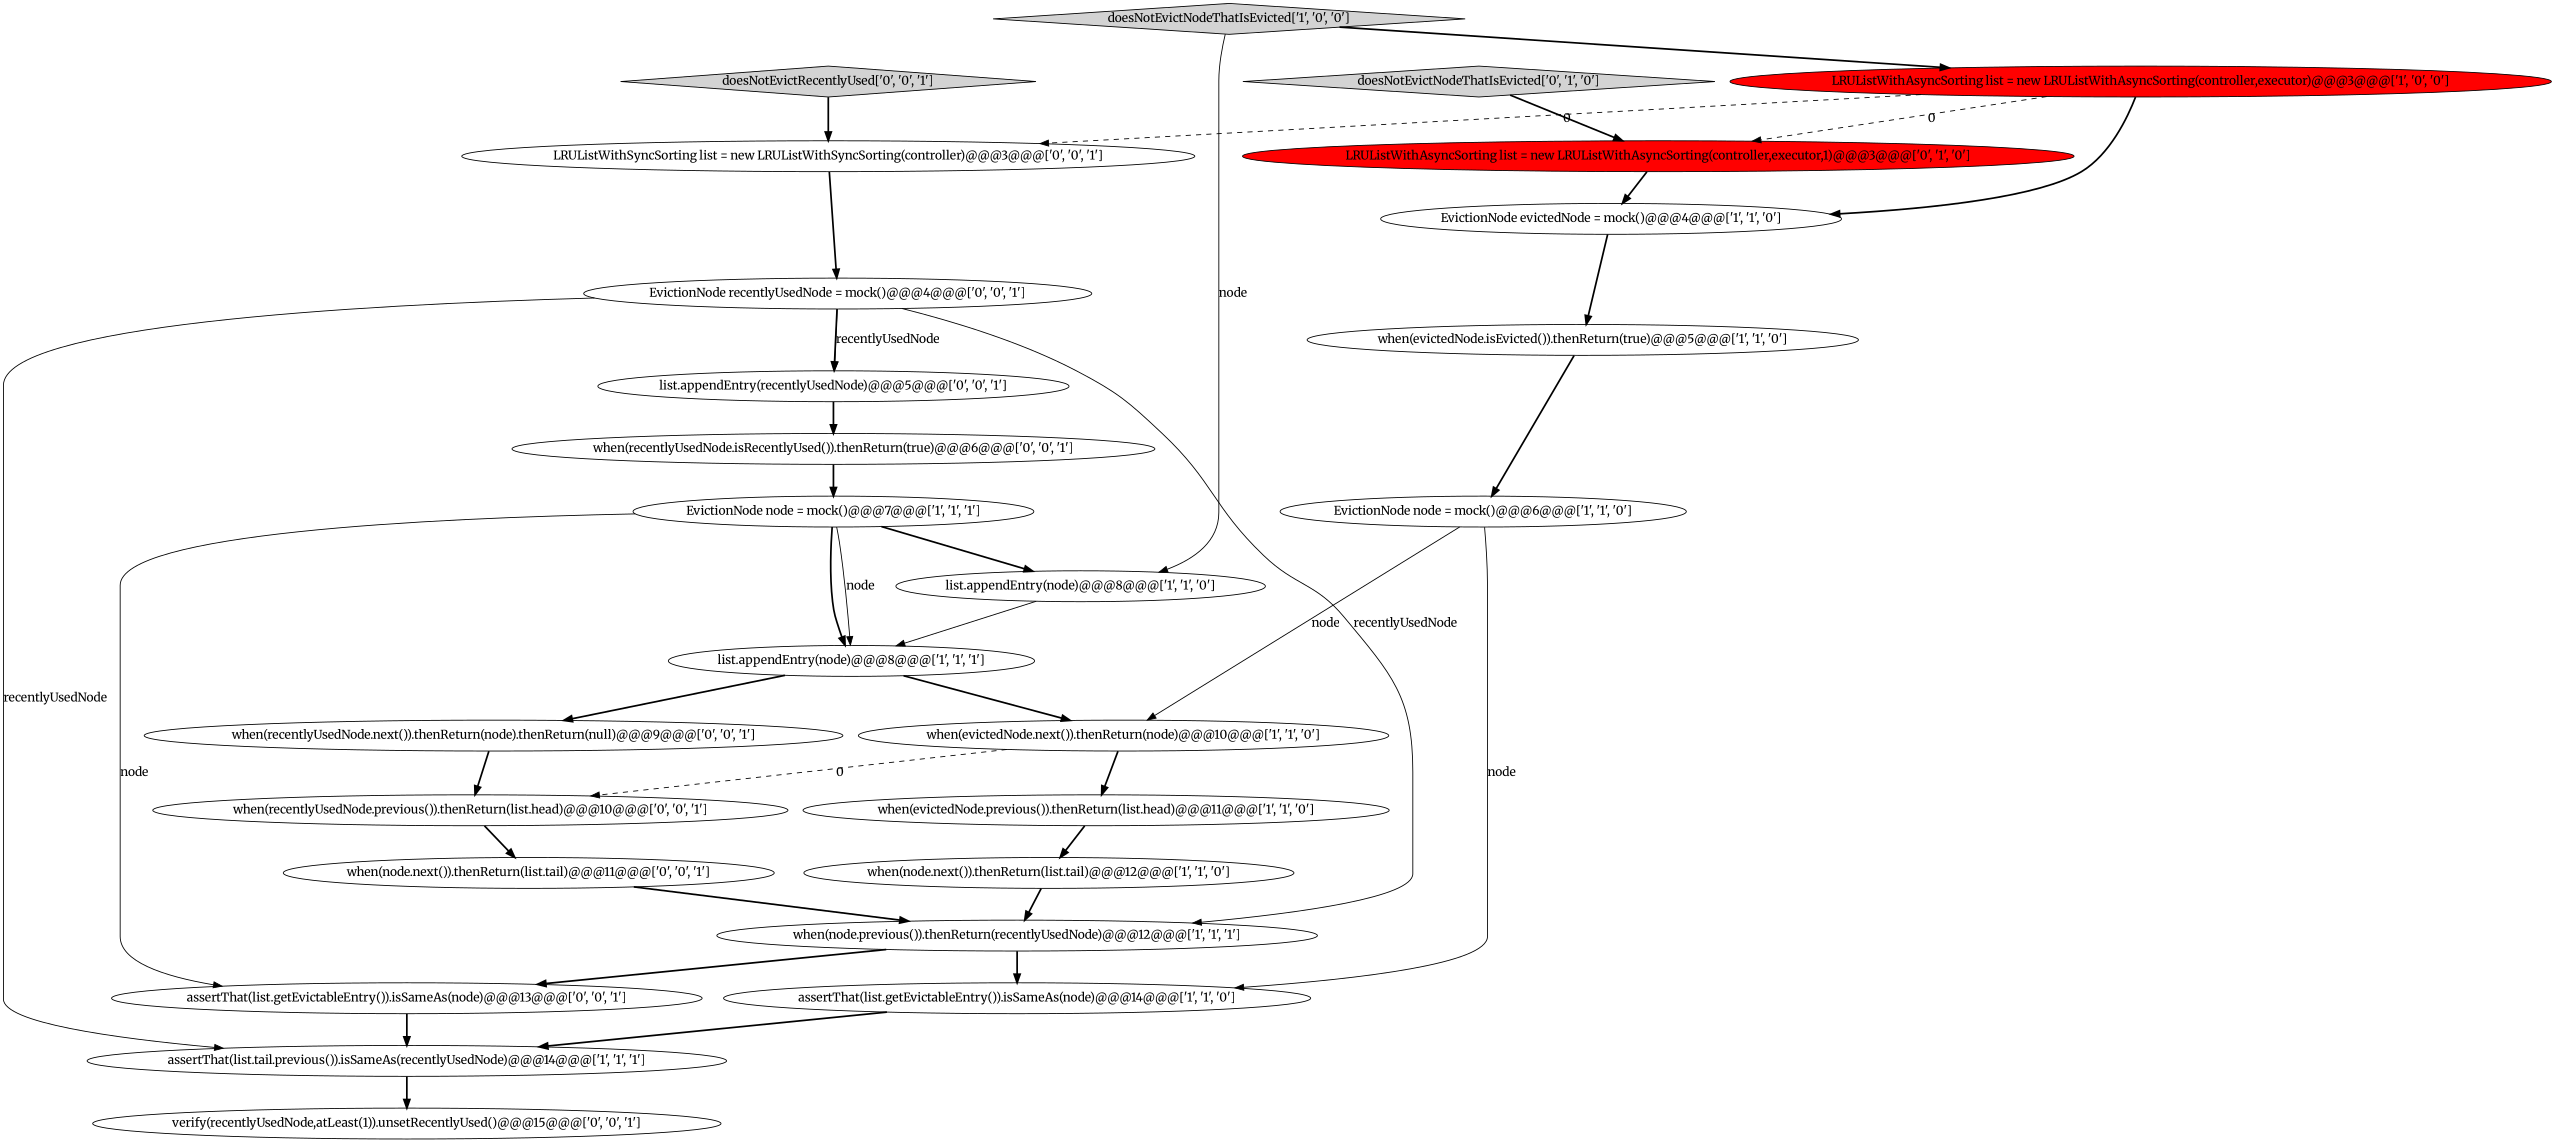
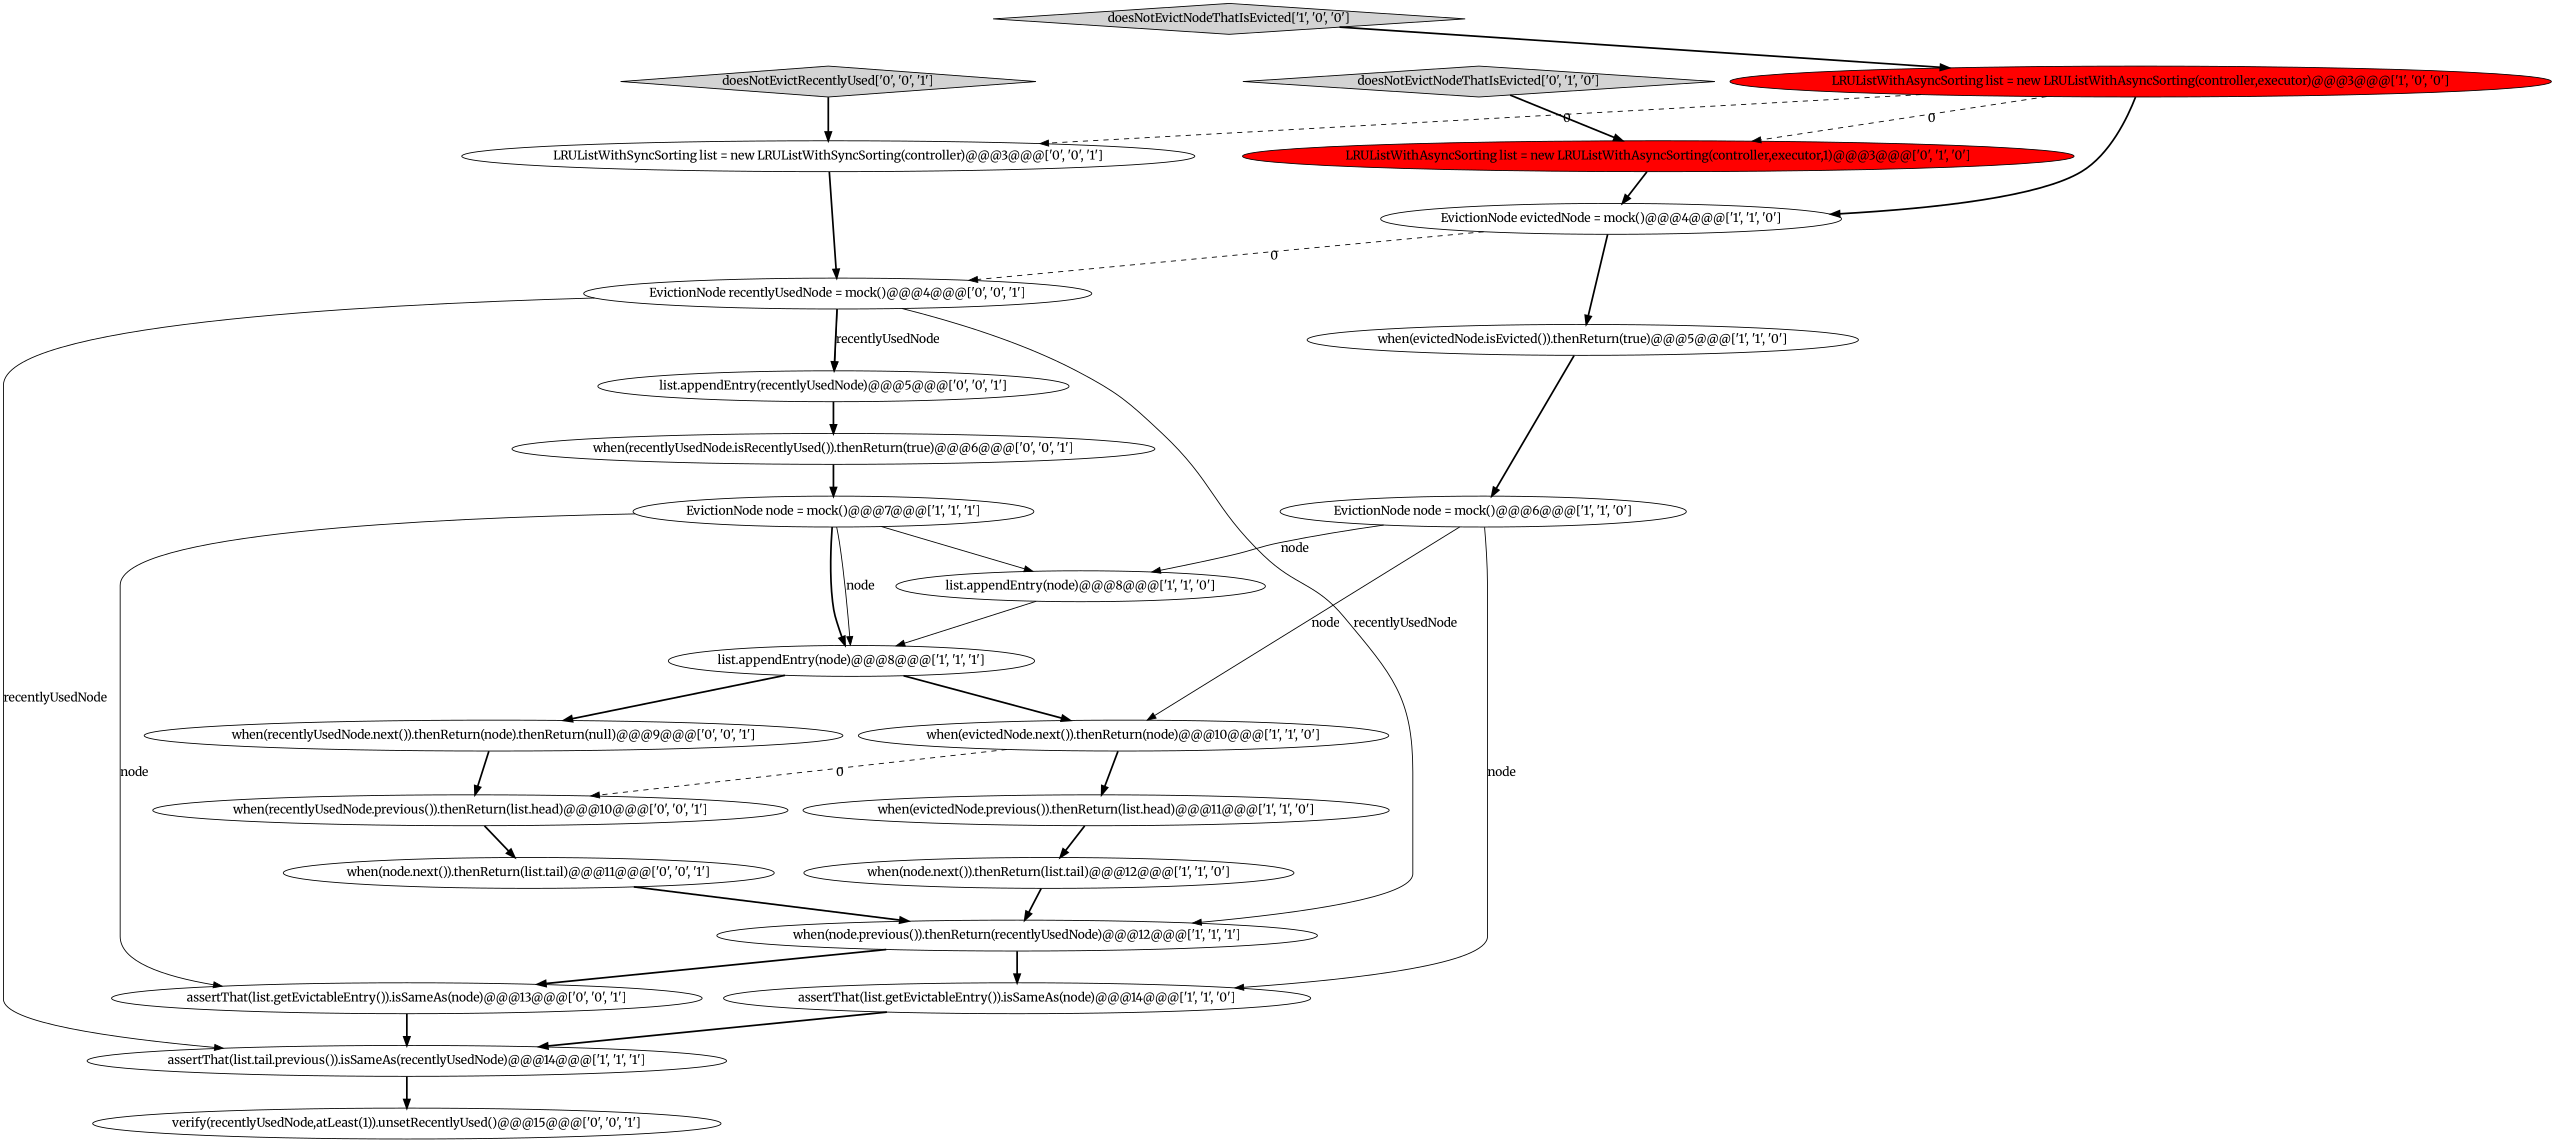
none -> (1231, 256)
(1219, 314) -> (1271, 544)
(953, 548) -> (953, 548)
